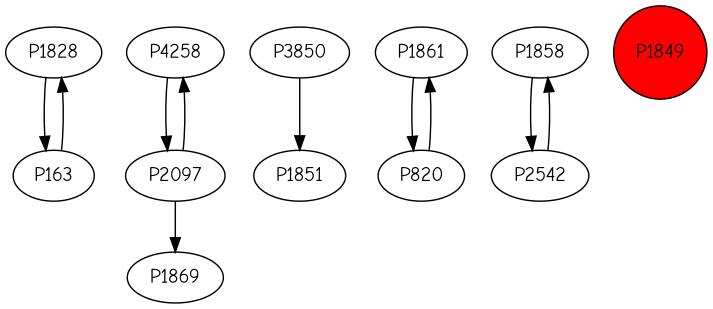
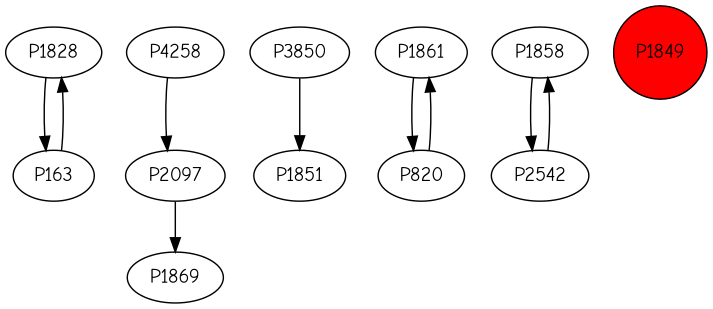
(185, 121) -> none
